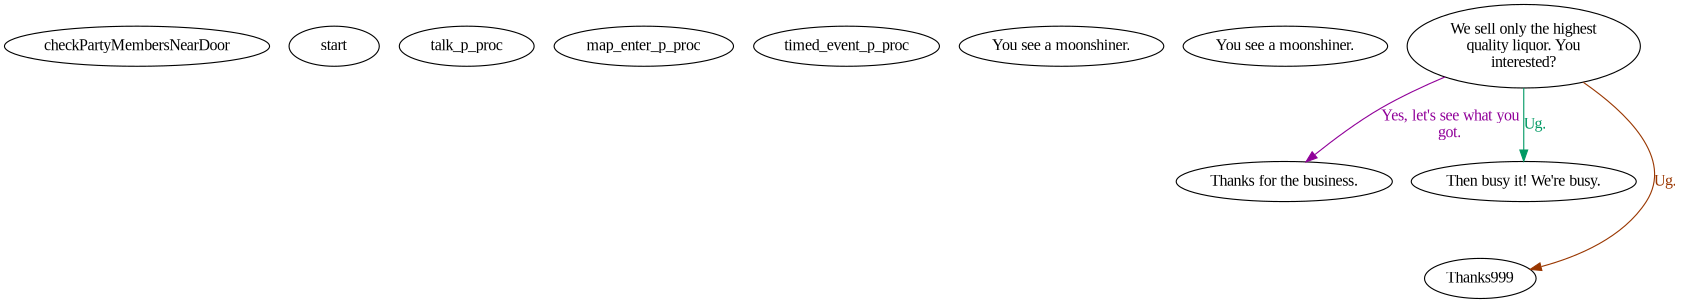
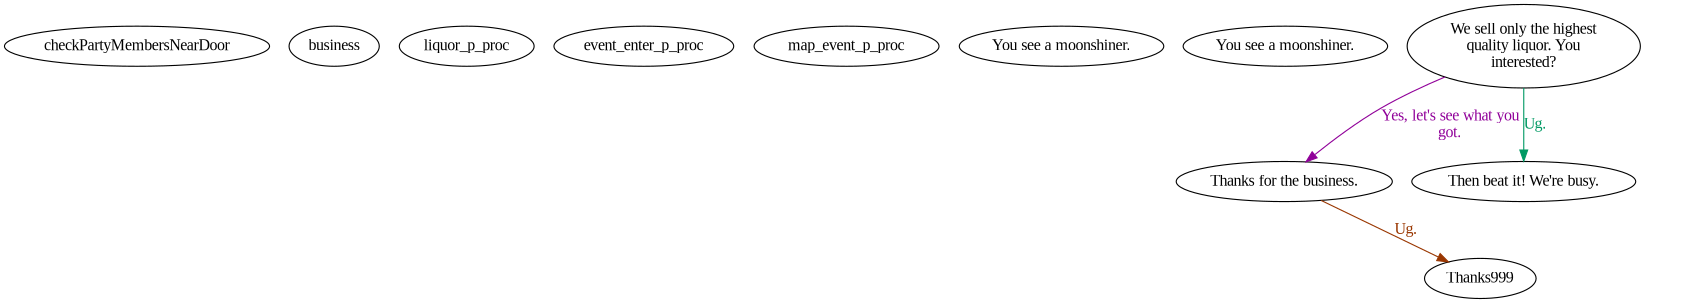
(334, 46) -> (334, 46)
(467, 46) -> (467, 46)
(644, 46) -> (644, 46)
(847, 46) -> (847, 46)
(1524, 182) -> (1524, 182)
(1651, 191) -> (1380, 229)
